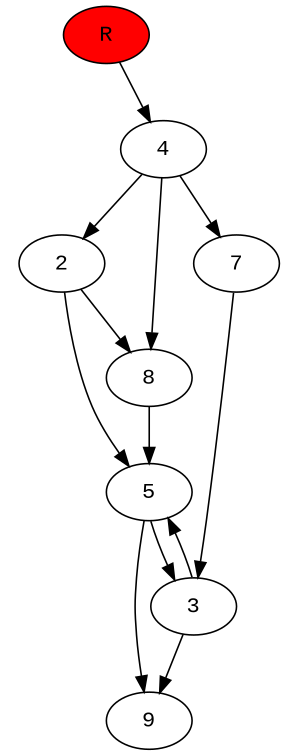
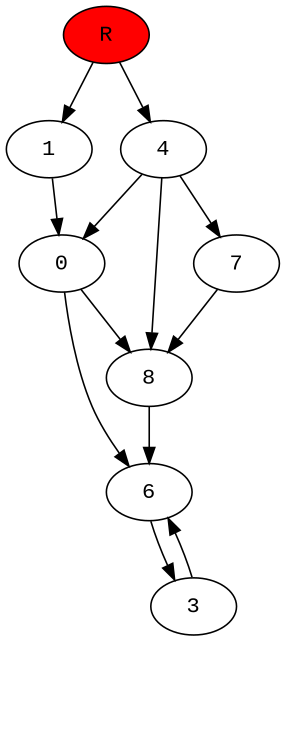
none -> (49, 149)
(62, 264) -> (62, 264)
(218, 427) -> (198, 314)
(149, 492) -> (149, 492)
(149, 721) -> none
